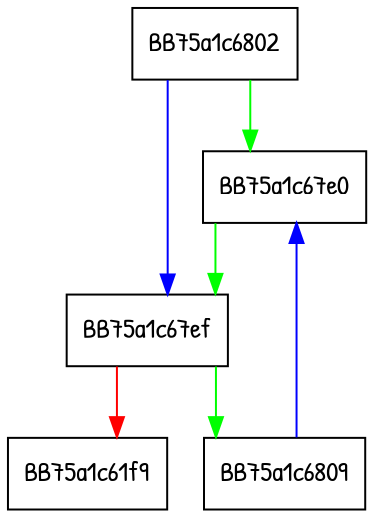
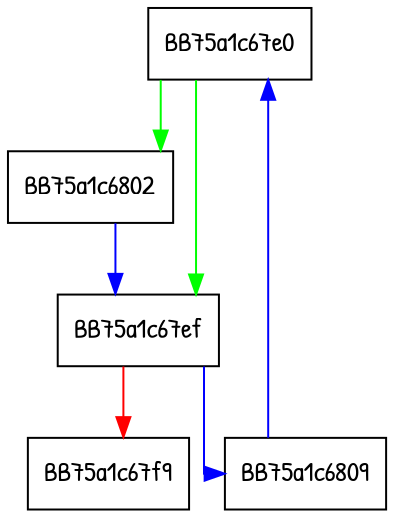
(250, 105) -> (161, 105)
(216, 392) -> (204, 421)
(88, 474) -> (108, 474)
